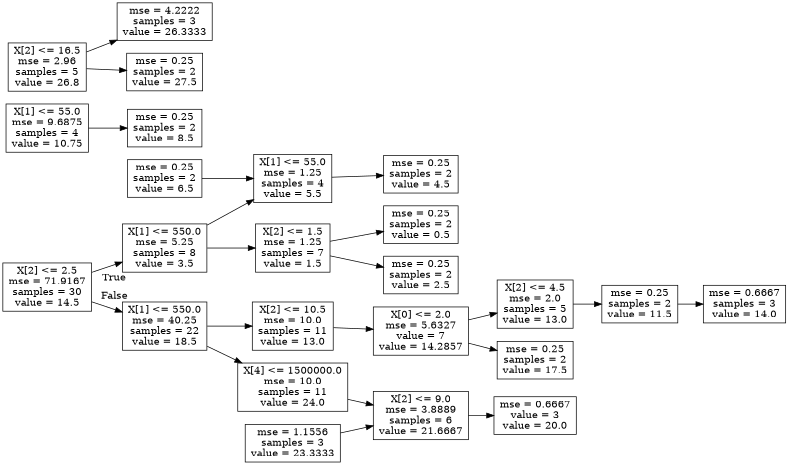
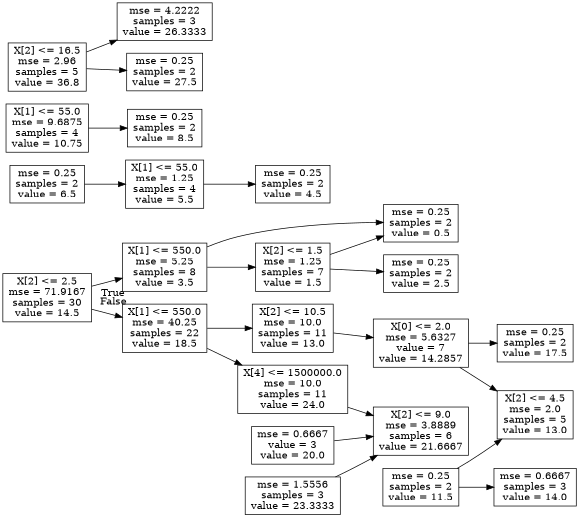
(47, 67) -> (47, 67)
(227, 214) -> (290, 228)
(584, 304) -> (477, 456)
(478, 416) -> (350, 439)
(293, 443) -> (293, 496)
